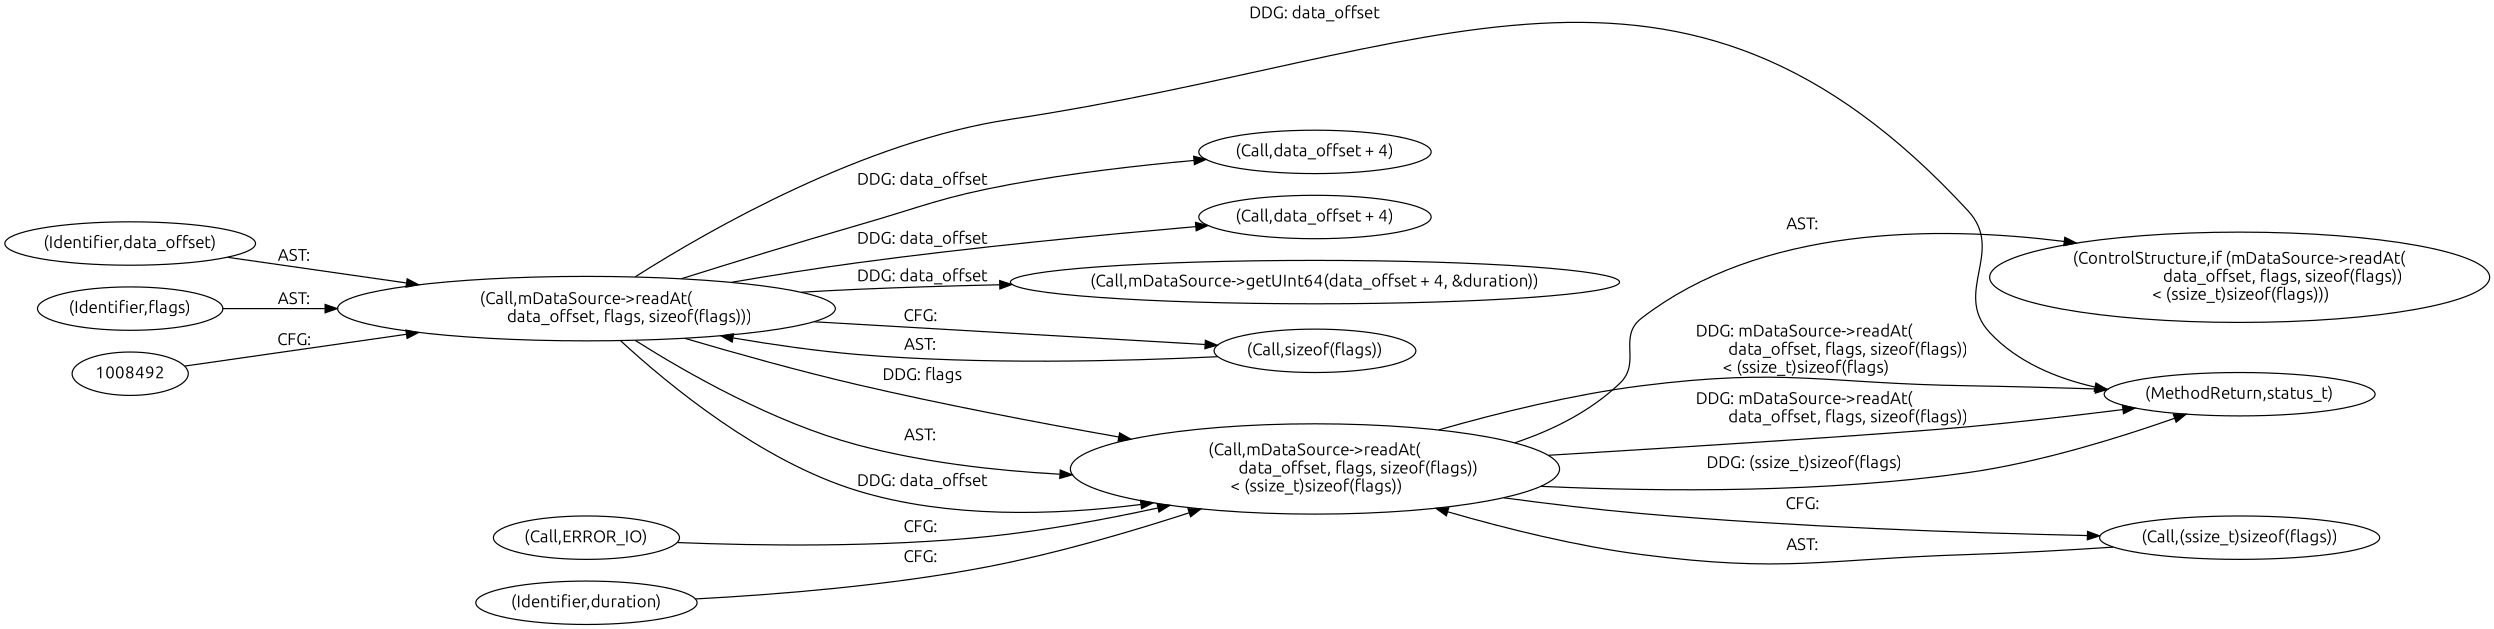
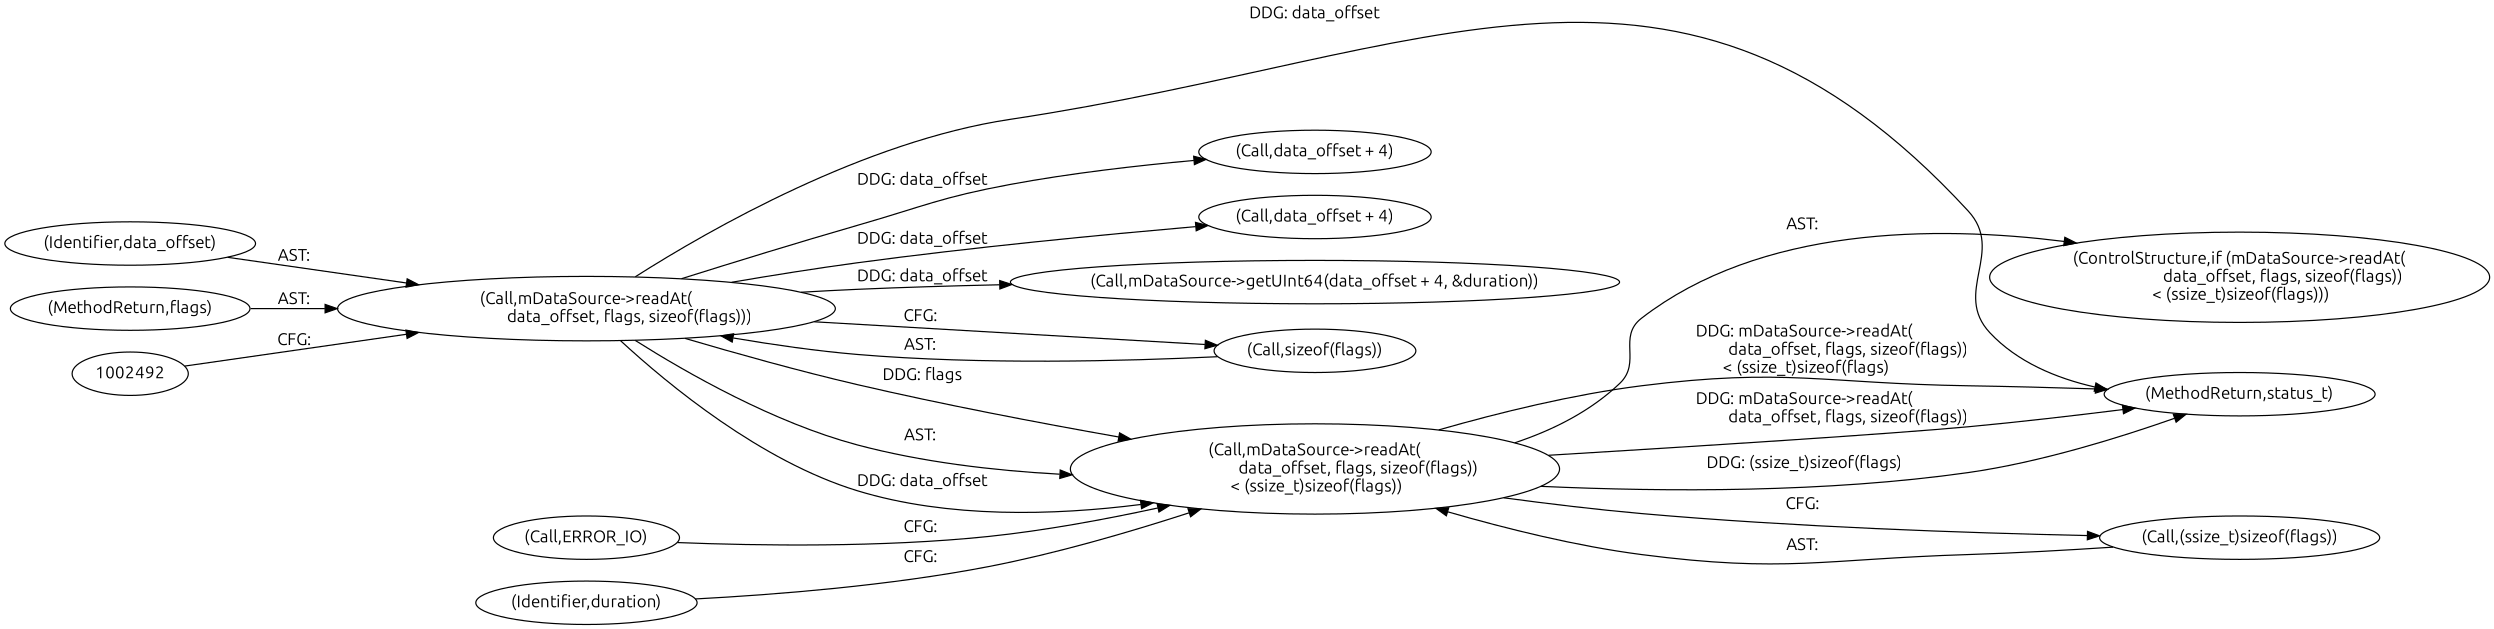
(130, 309) -> (130, 309)
(130, 374) -> (130, 374)
